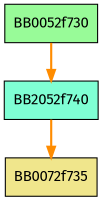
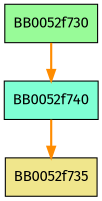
(51, 100) -> (51, 100)
(51, 177) -> (51, 177)
